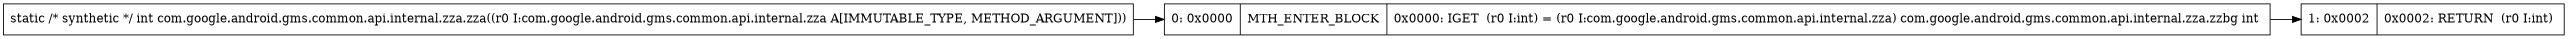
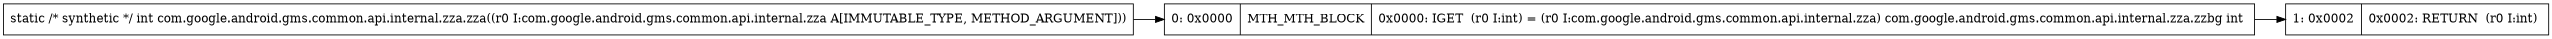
(1314, 19) -> (1306, 19)
